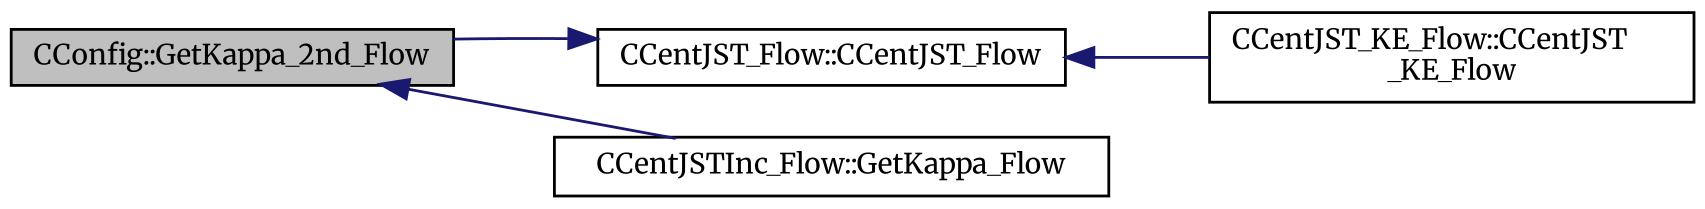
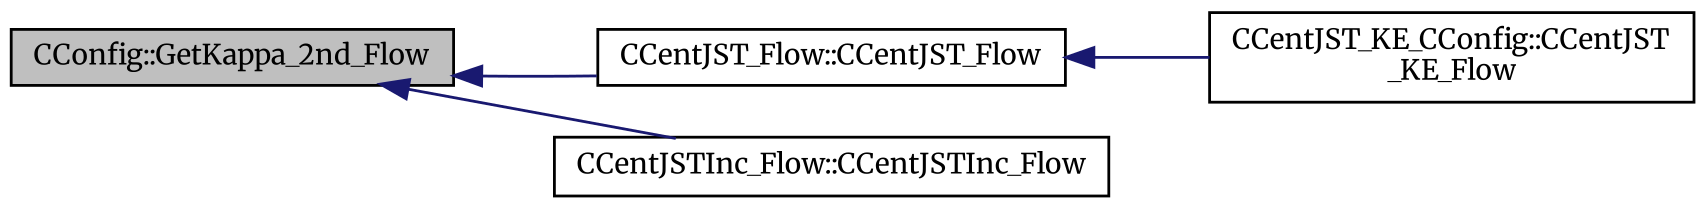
(511, 39) -> (540, 76)
(1452, 57) -> (1452, 57)
(832, 167) -> (832, 167)
